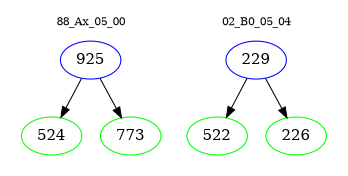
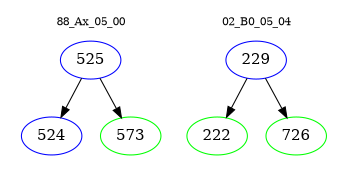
(91, 60) -> (91, 60)
(52, 136) -> (52, 136)
(131, 136) -> (131, 136)
(217, 136) -> (217, 136)
(296, 136) -> (296, 136)
